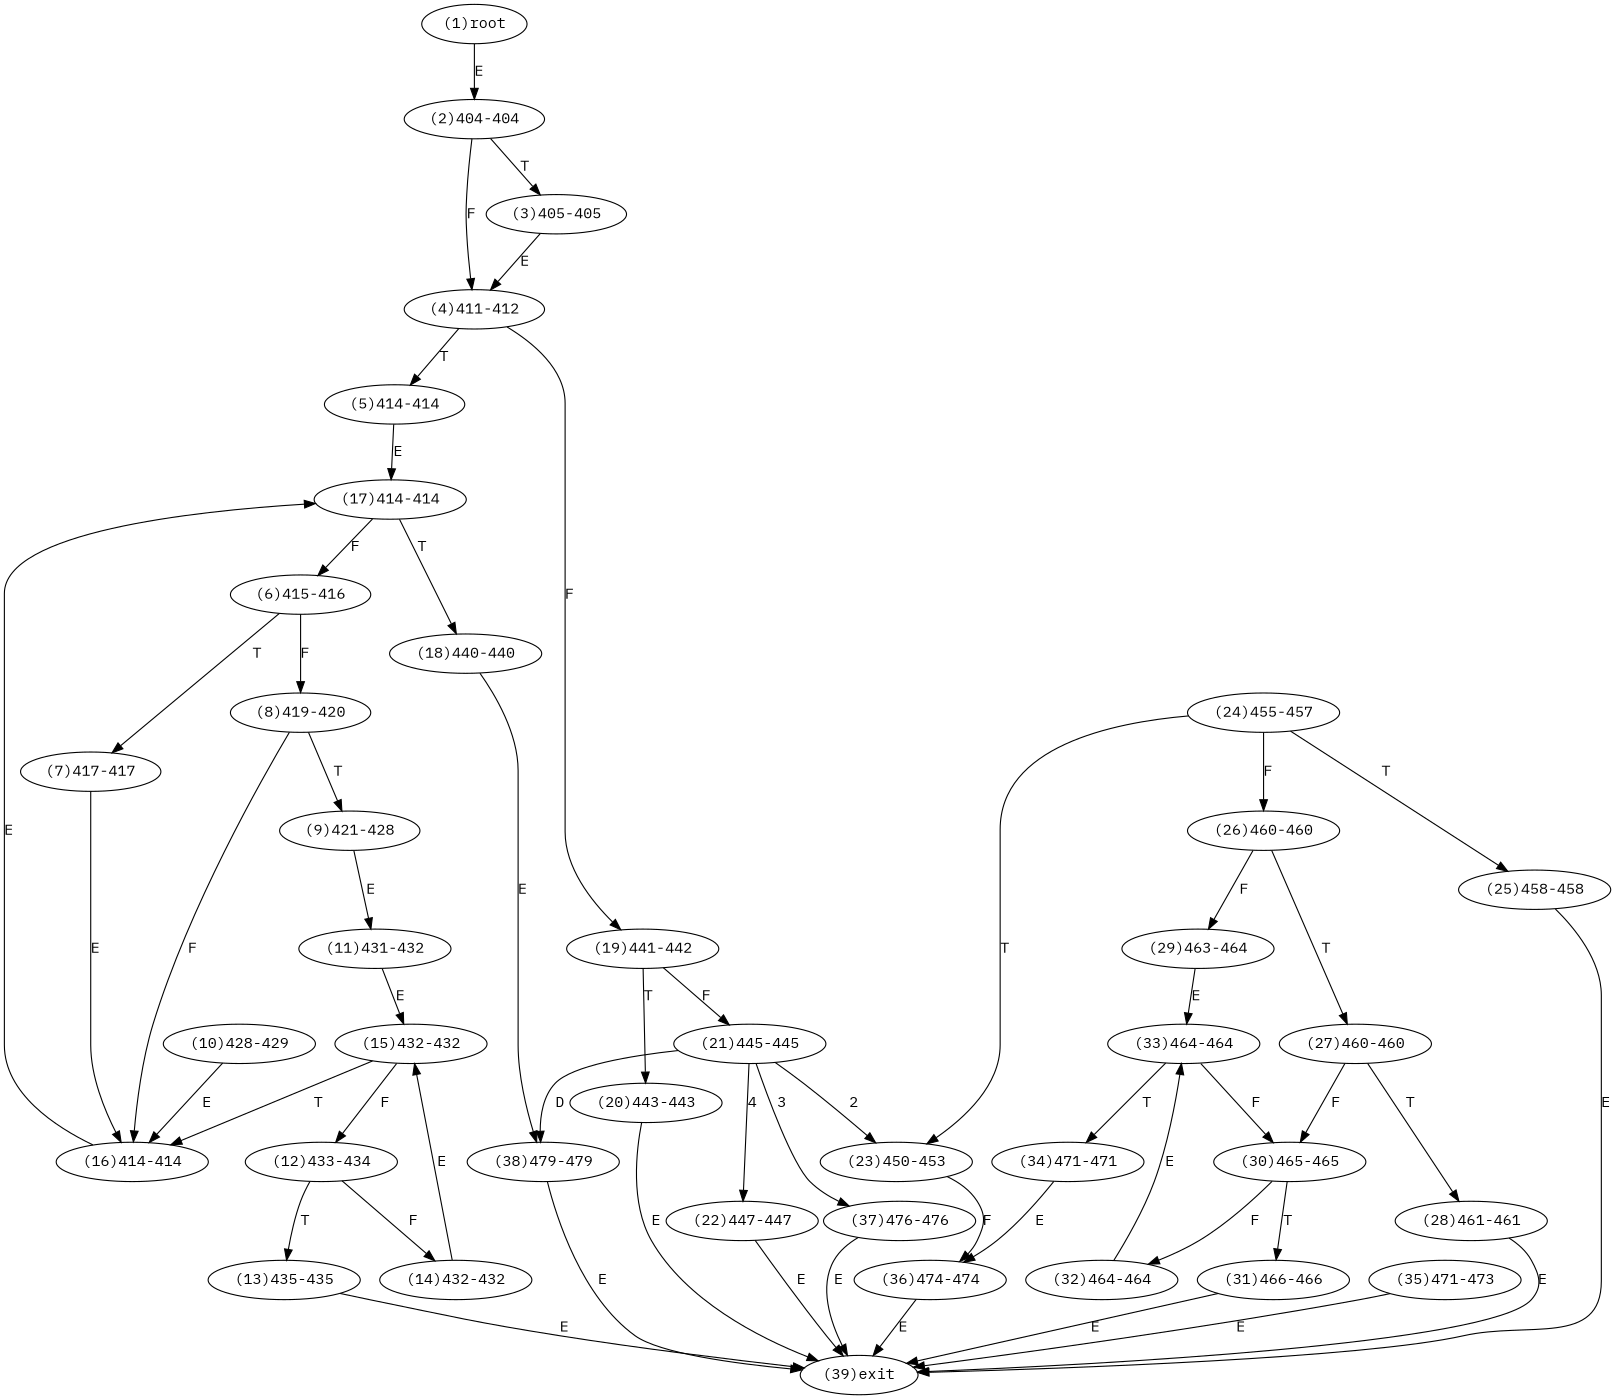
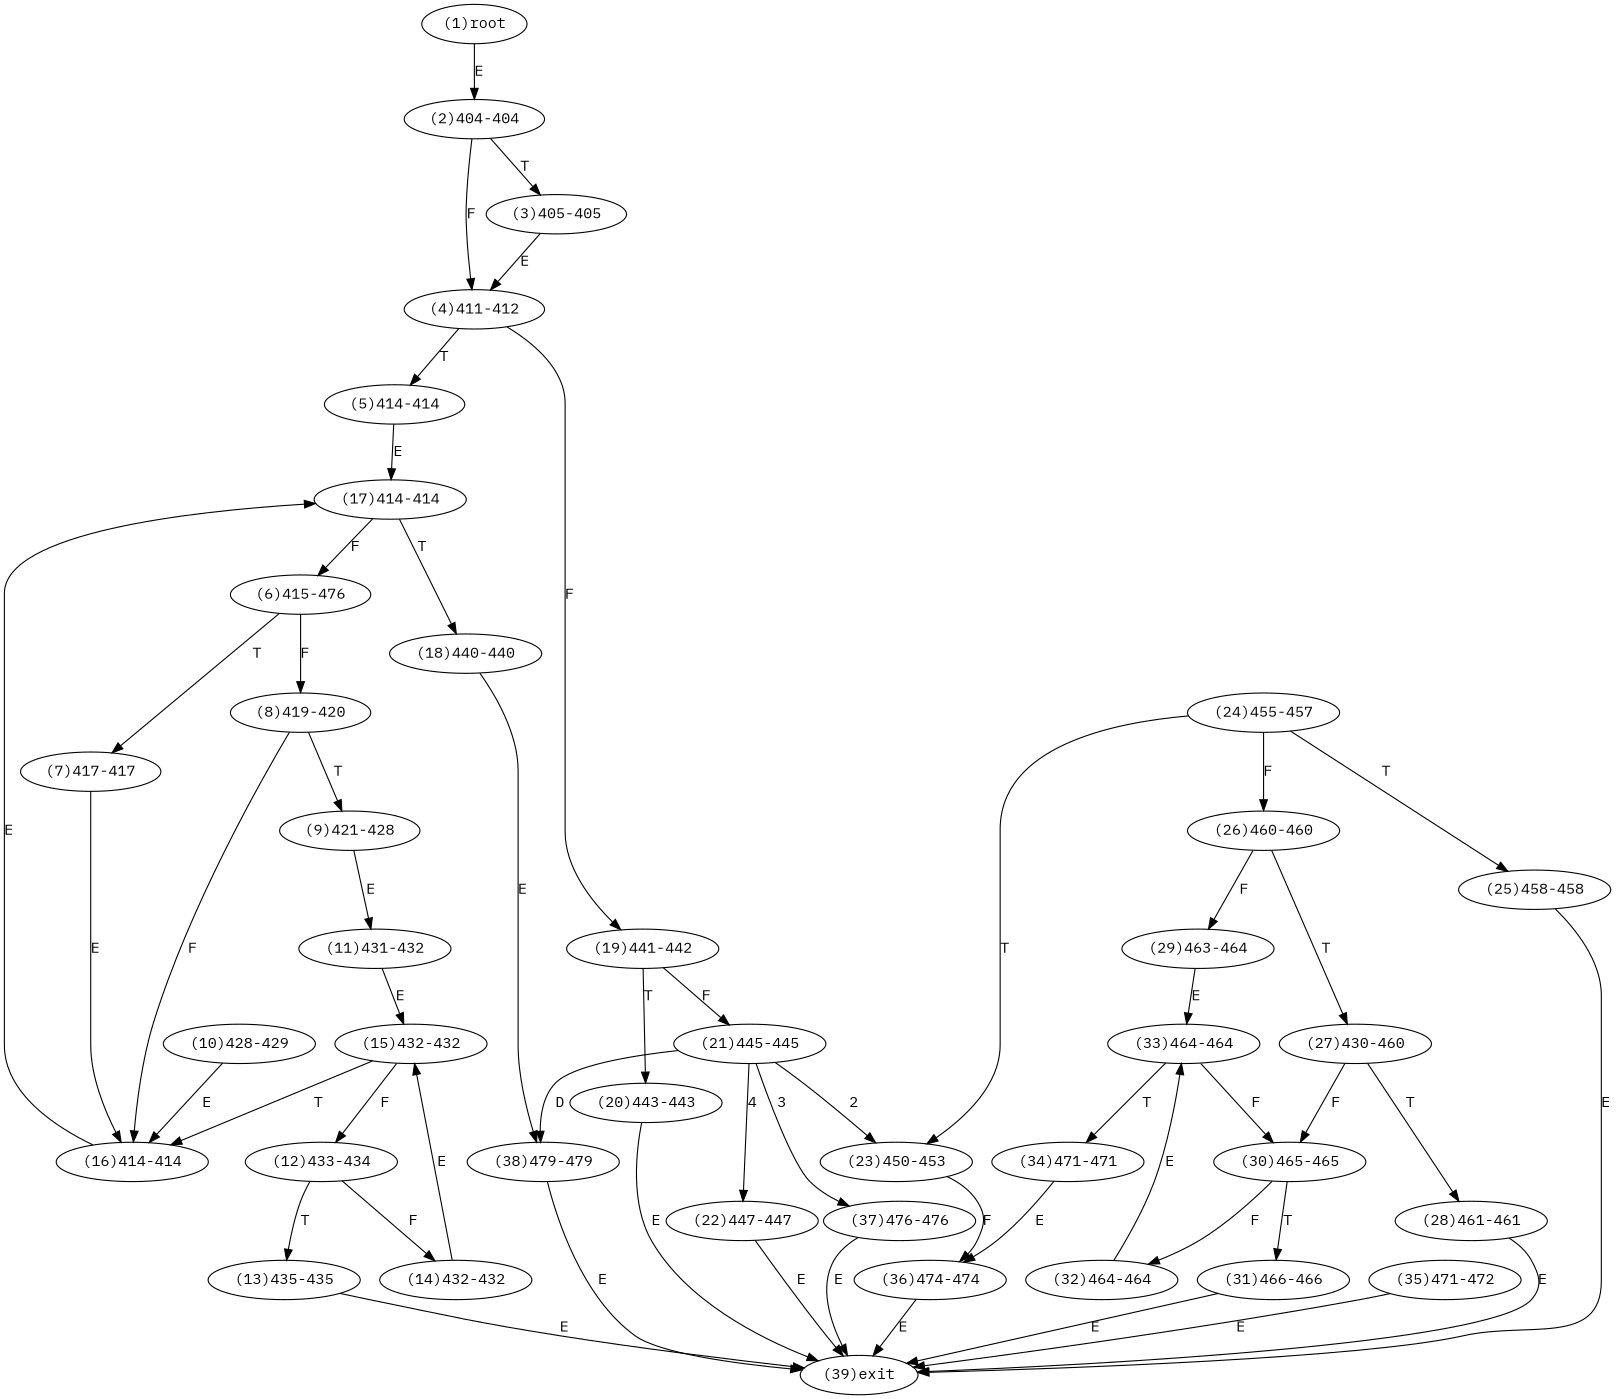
(301, 595) -> (301, 595)
(1355, 1044) -> (1355, 1044)
(1445, 1280) -> (1445, 1280)
